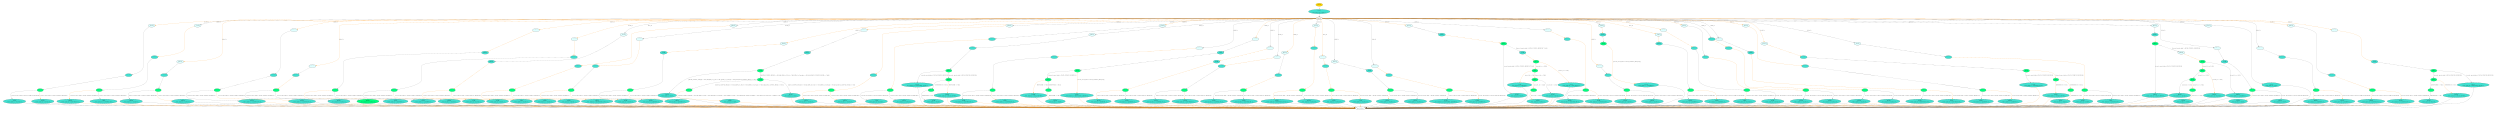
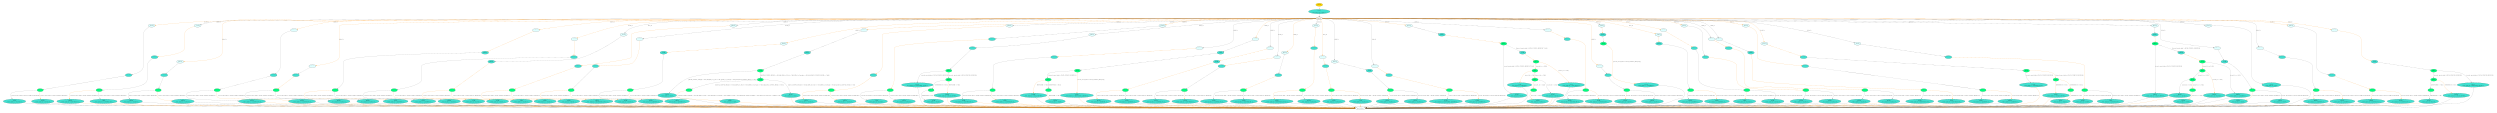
(1712, 39) -> (1712, 39)
(2181, 53) -> (2181, 53)
(368, 101) -> (368, 101)
